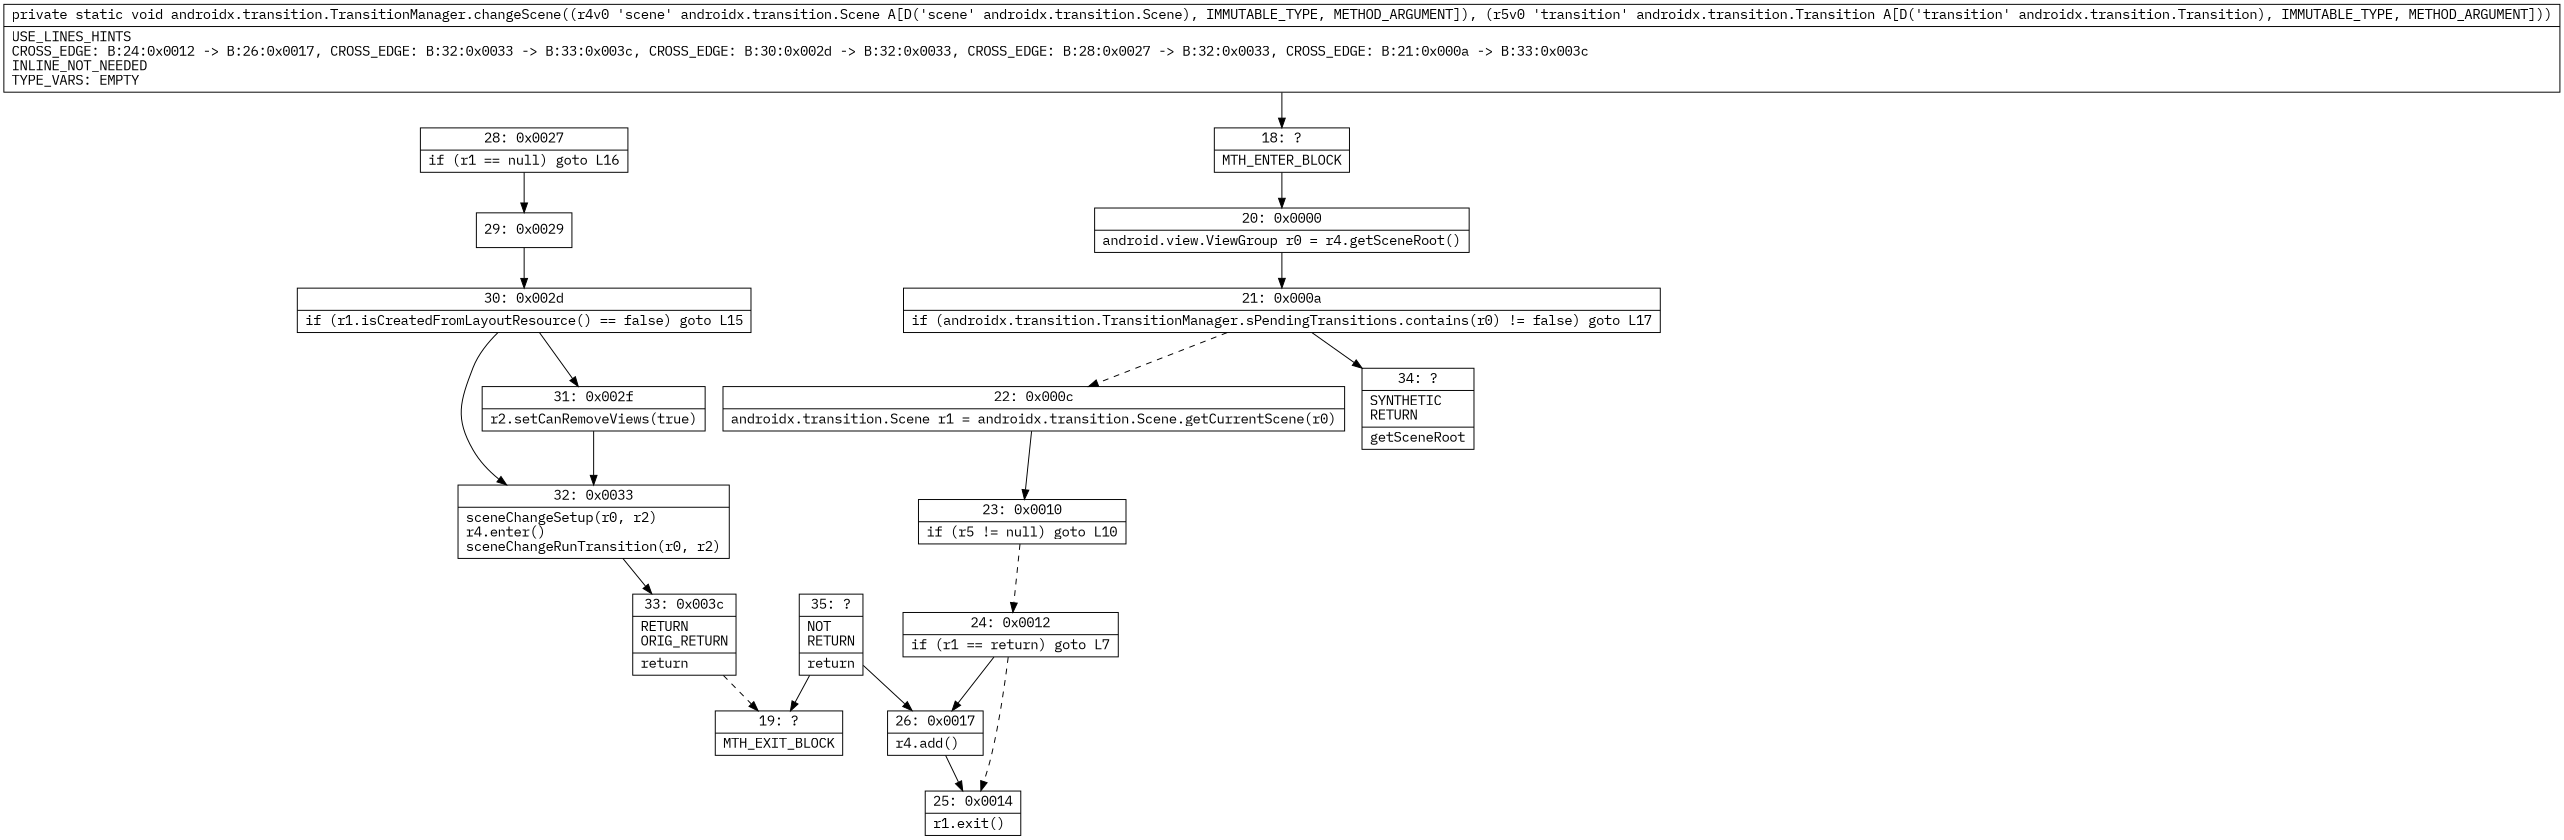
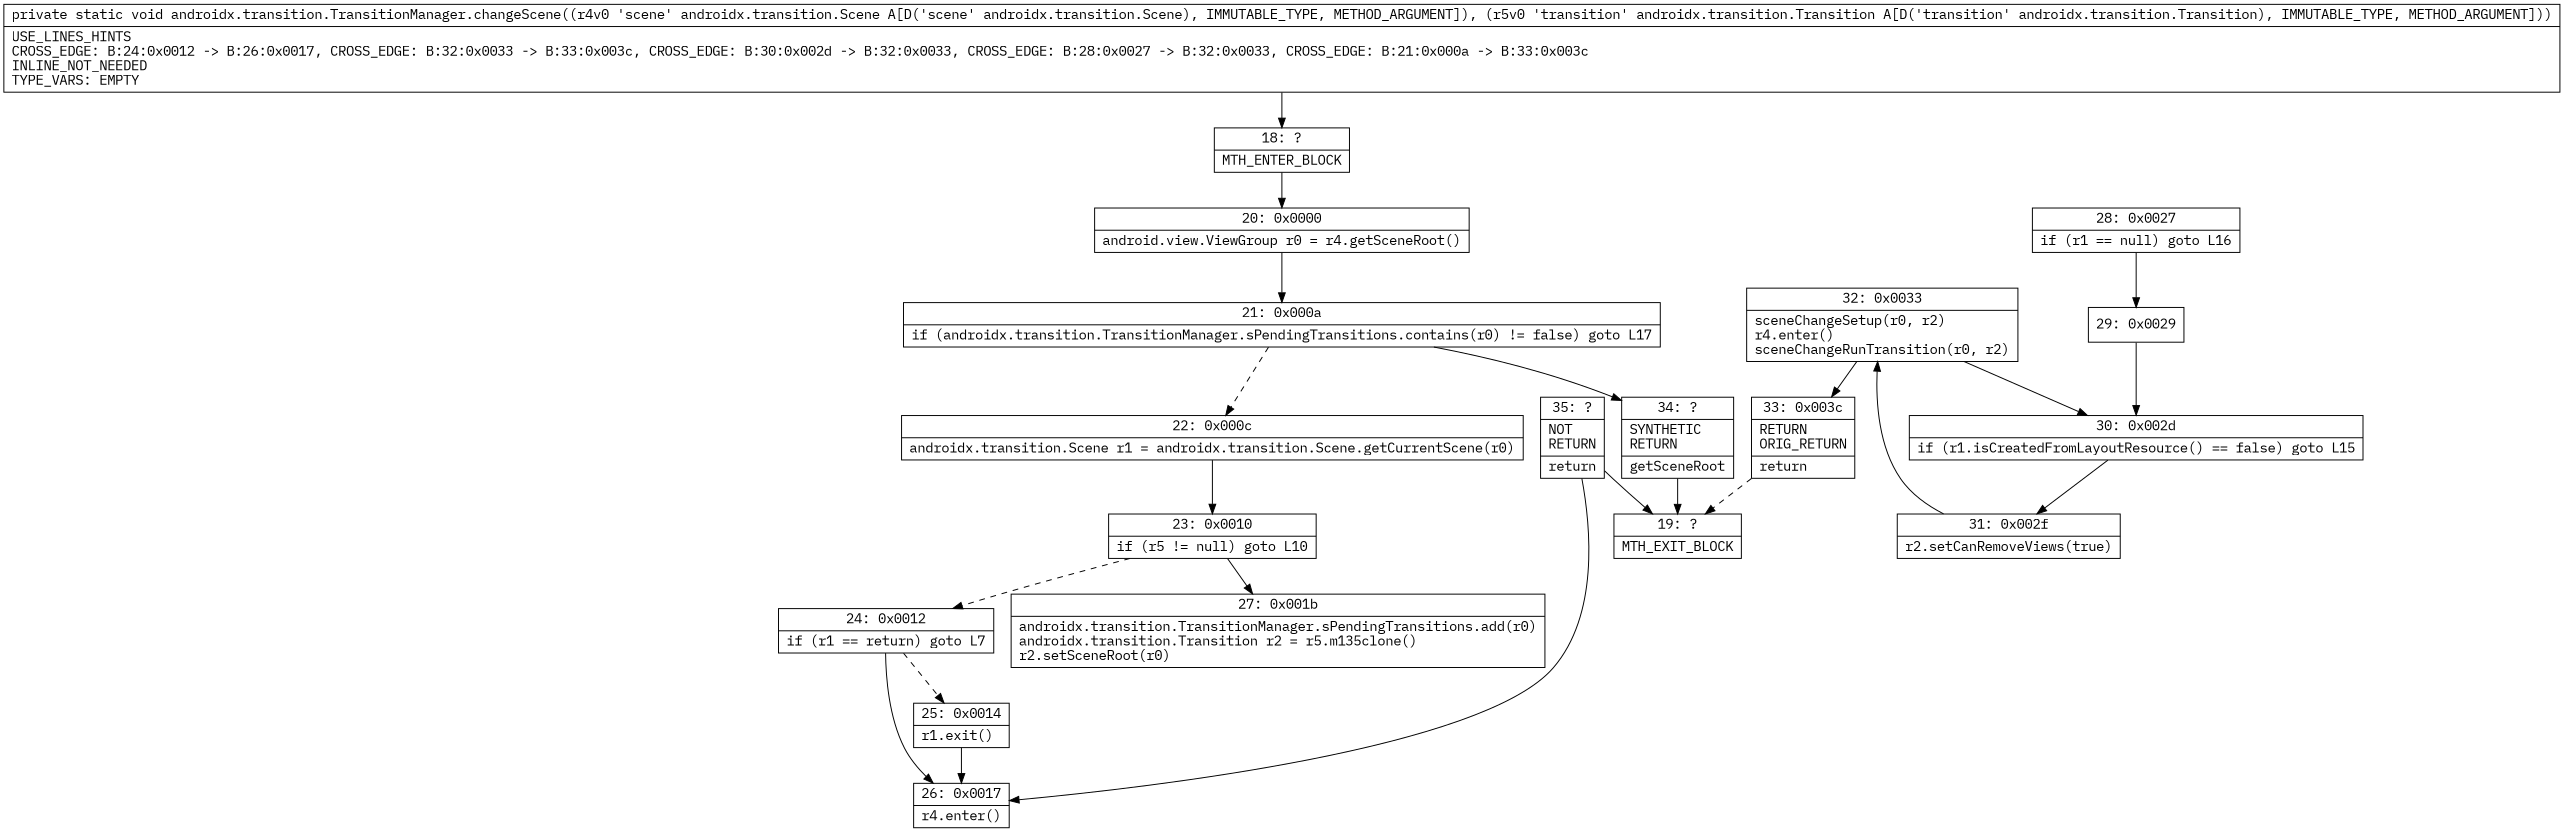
(462, 407) -> (2021, 386)
none -> (1678, 491)
none -> (1278, 631)
(928, 744) -> (961, 816)
(952, 769) -> (961, 761)
